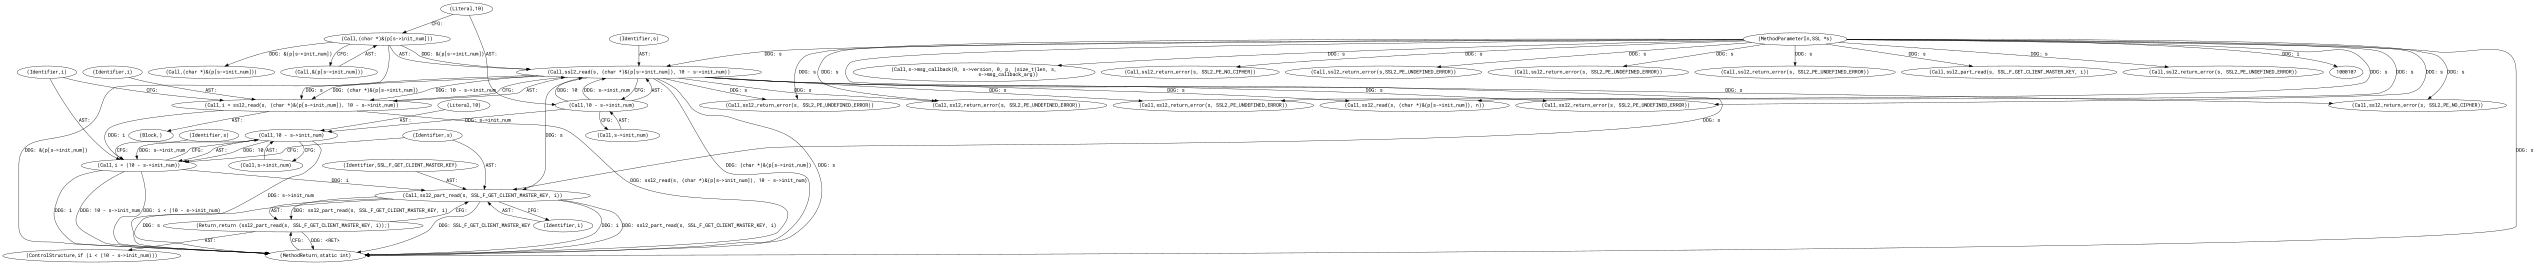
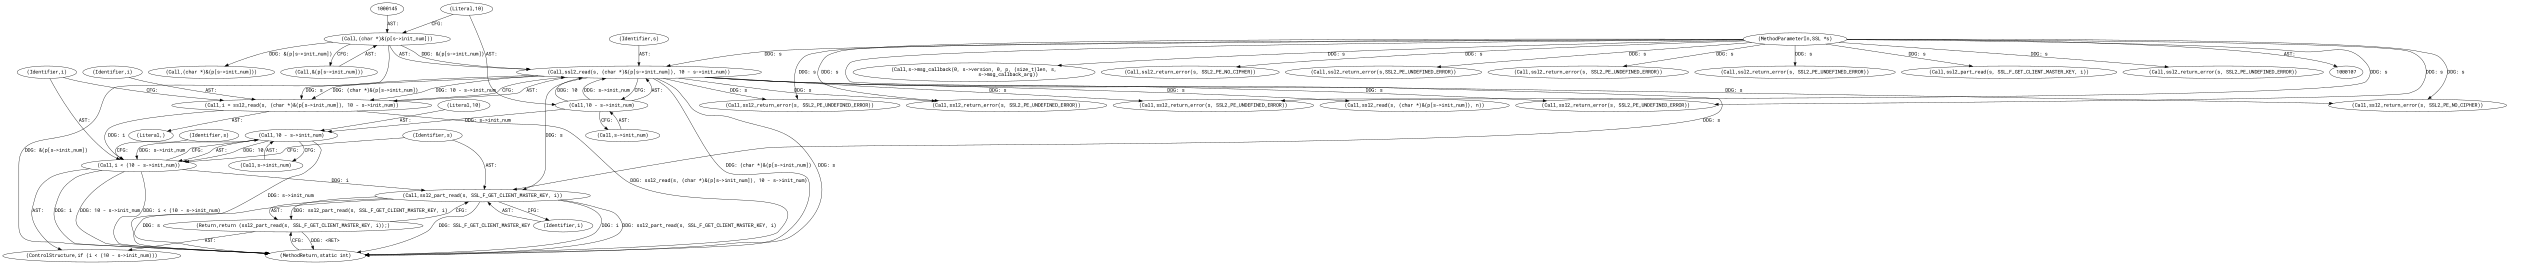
none -> (387, 9)
(2291, 54) -> (2291, 54)
(2151, 98) -> none
(151, 135) -> (151, 135)
(400, 166) -> none
none -> (36, 196)
(1862, 248) -> none
